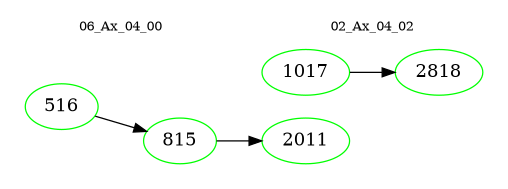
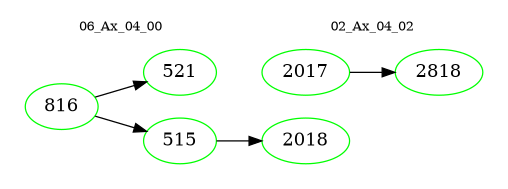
none -> (180, 72)
(306, 72) -> (306, 72)
(62, 107) -> (62, 107)
(180, 141) -> (180, 141)
(306, 141) -> (306, 141)
